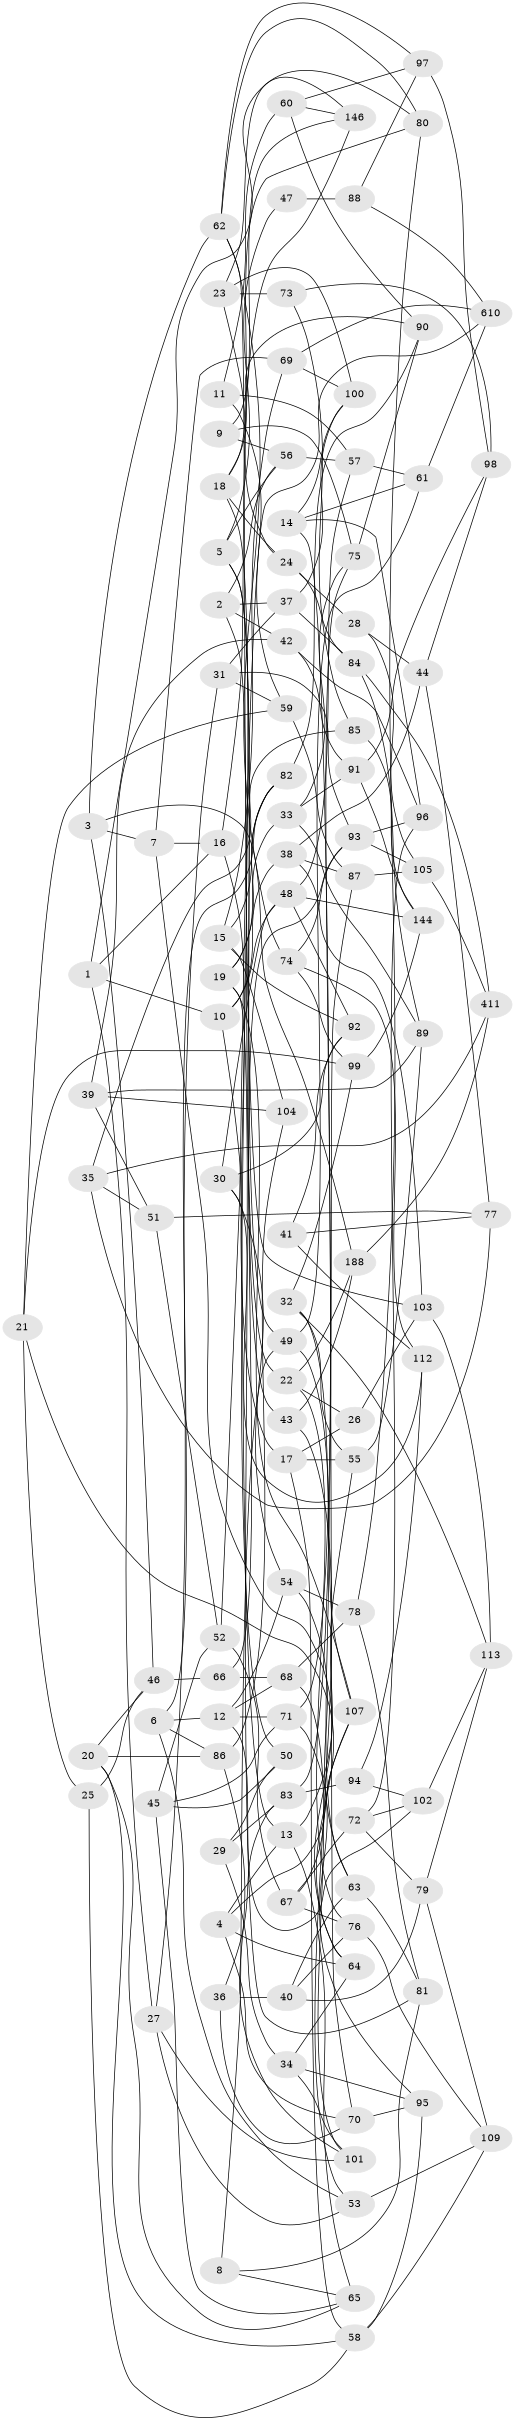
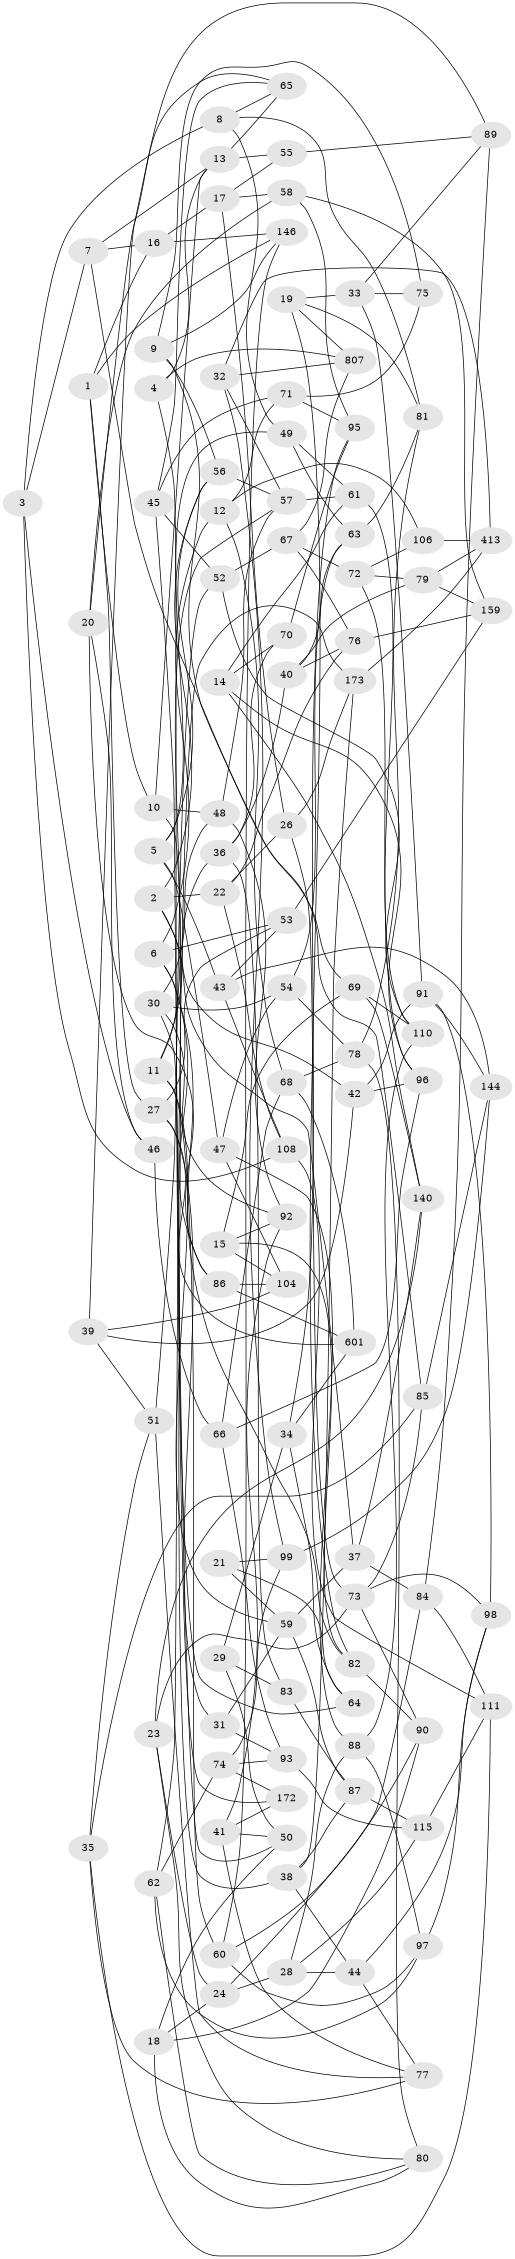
(491, 314) -> (423, 1034)
(355, 395) -> (423, 1199)
(389, 442) -> (386, 1658)
(120, 519) -> (53, 274)
(252, 638) -> (320, 1591)
(387, 828) -> (392, 1305)
(423, 870) -> (423, 1828)
(354, 907) -> (396, 951)
none -> (182, 960)
none -> (320, 977)
(491, 1005) -> (491, 1707)
none -> (313, 1214)
none -> (263, 1236)
(355, 1263) -> (287, 1150)
(423, 1308) -> (355, 681)
(423, 1359) -> (287, 1799)
(321, 1381) -> (259, 449)
(209, 1427) -> (154, 205)
(262, 1654) -> (240, 1072)
(491, 1656) -> (491, 541)
(355, 1712) -> (355, 361)
(355, 1781) -> none
(88, 1796) -> none
(423, 1801) -> (423, 541)
none -> (253, 1835)
none -> (314, 1857)
(281, 2098) -> none
(491, 2139) -> (491, 611)
(355, 2160) -> (355, 1343)
